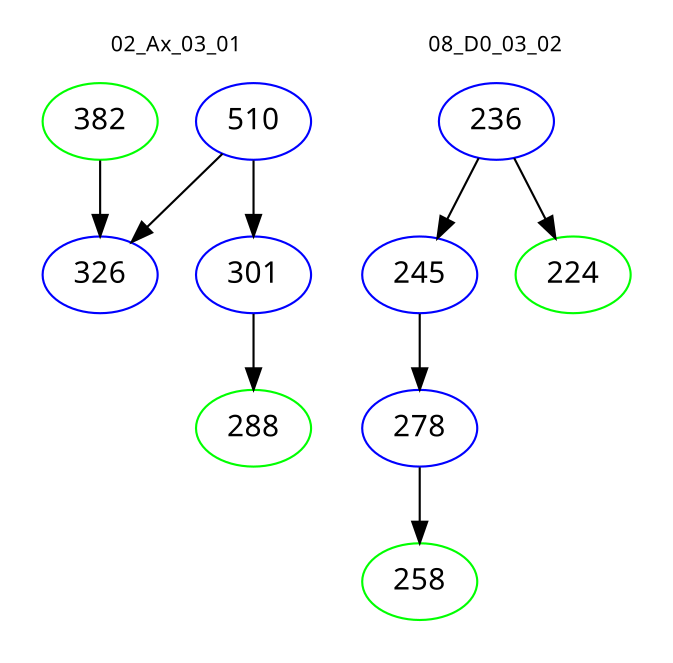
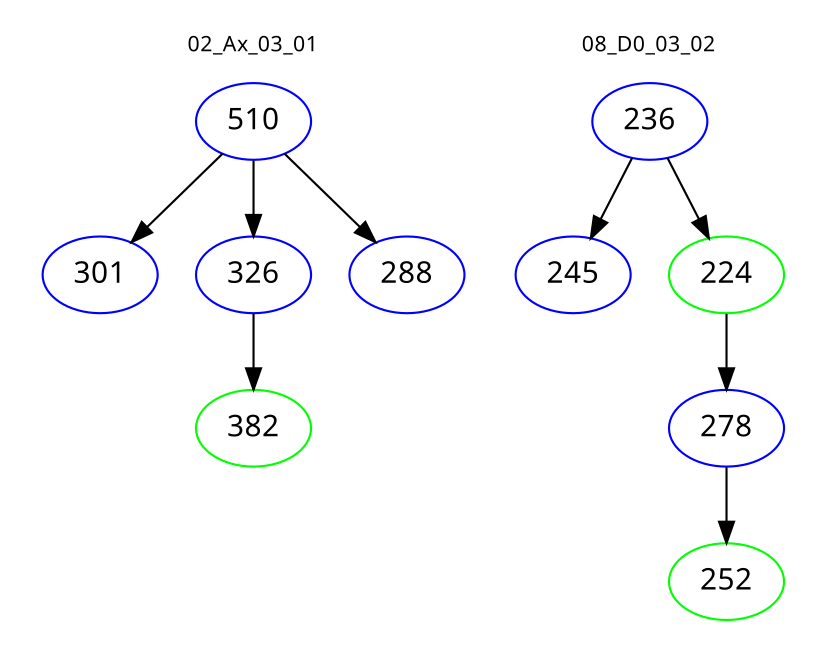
(100, 188) -> (254, 341)
(254, 341) -> (322, 190)
(420, 341) -> (727, 341)
(254, 428) -> (407, 275)
(420, 582) -> (727, 582)
